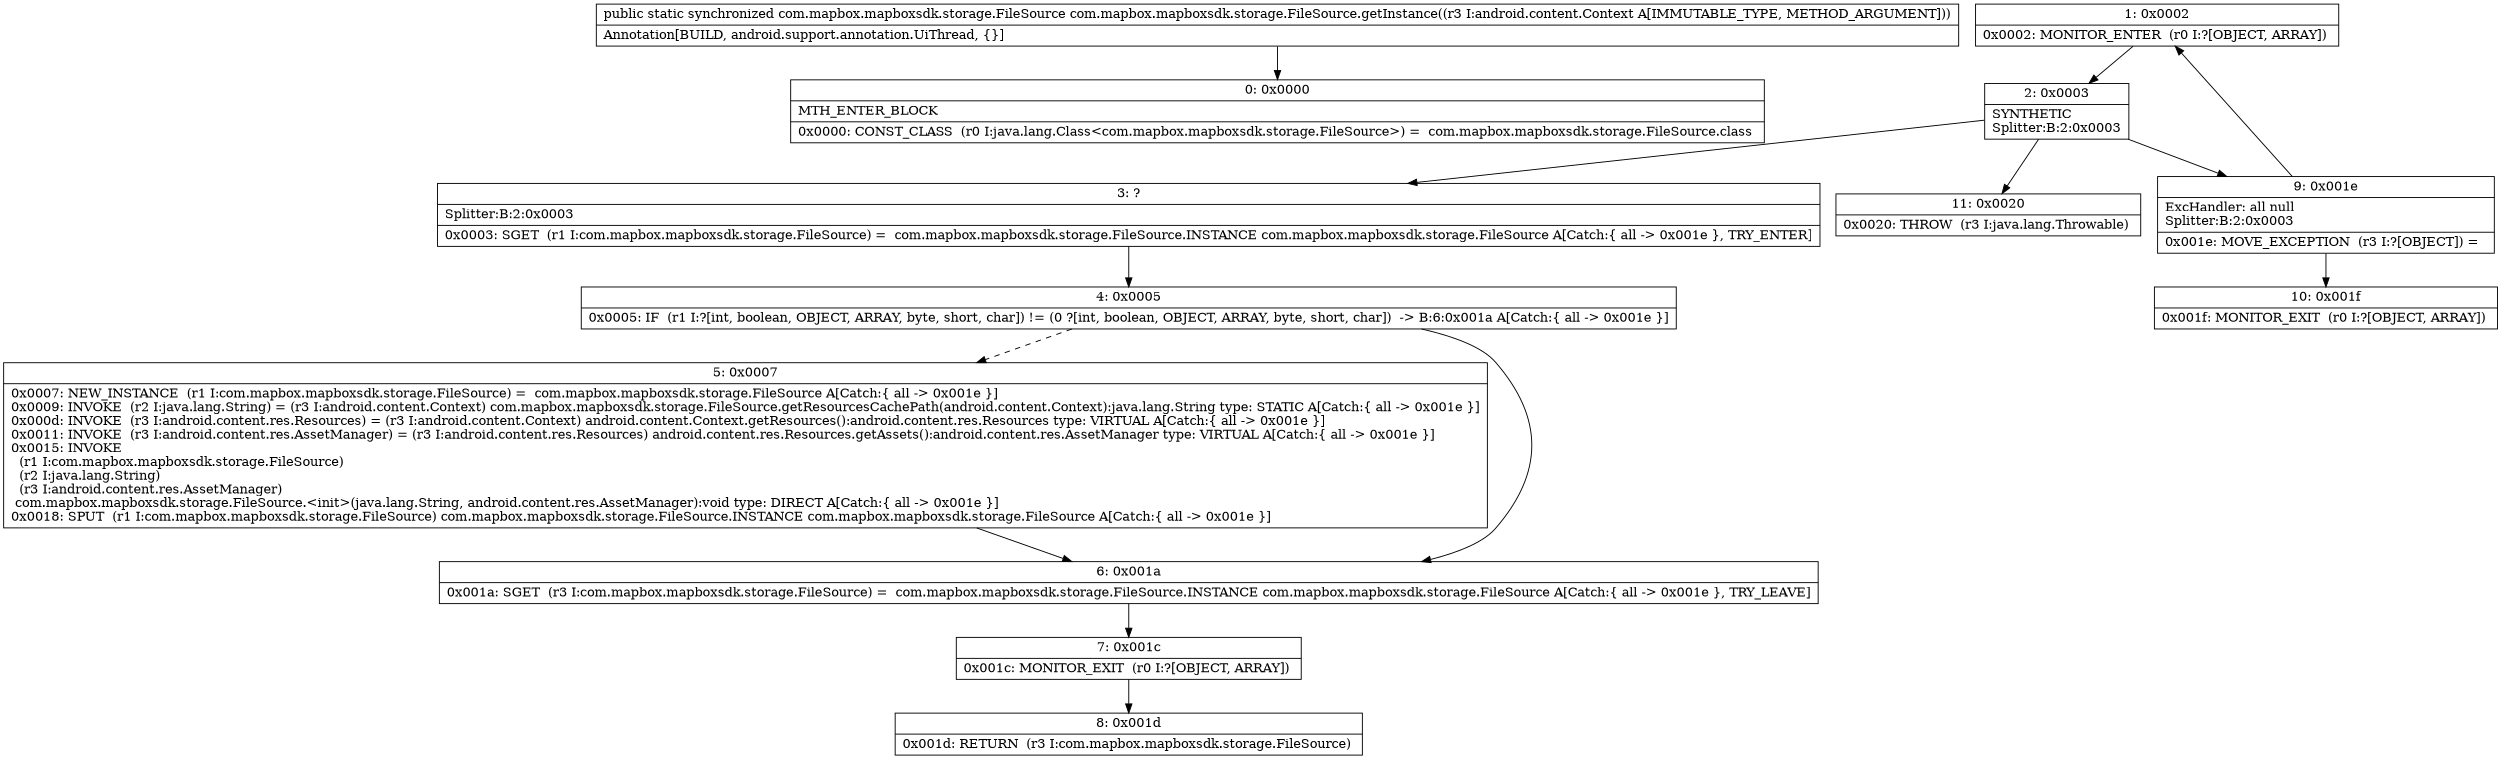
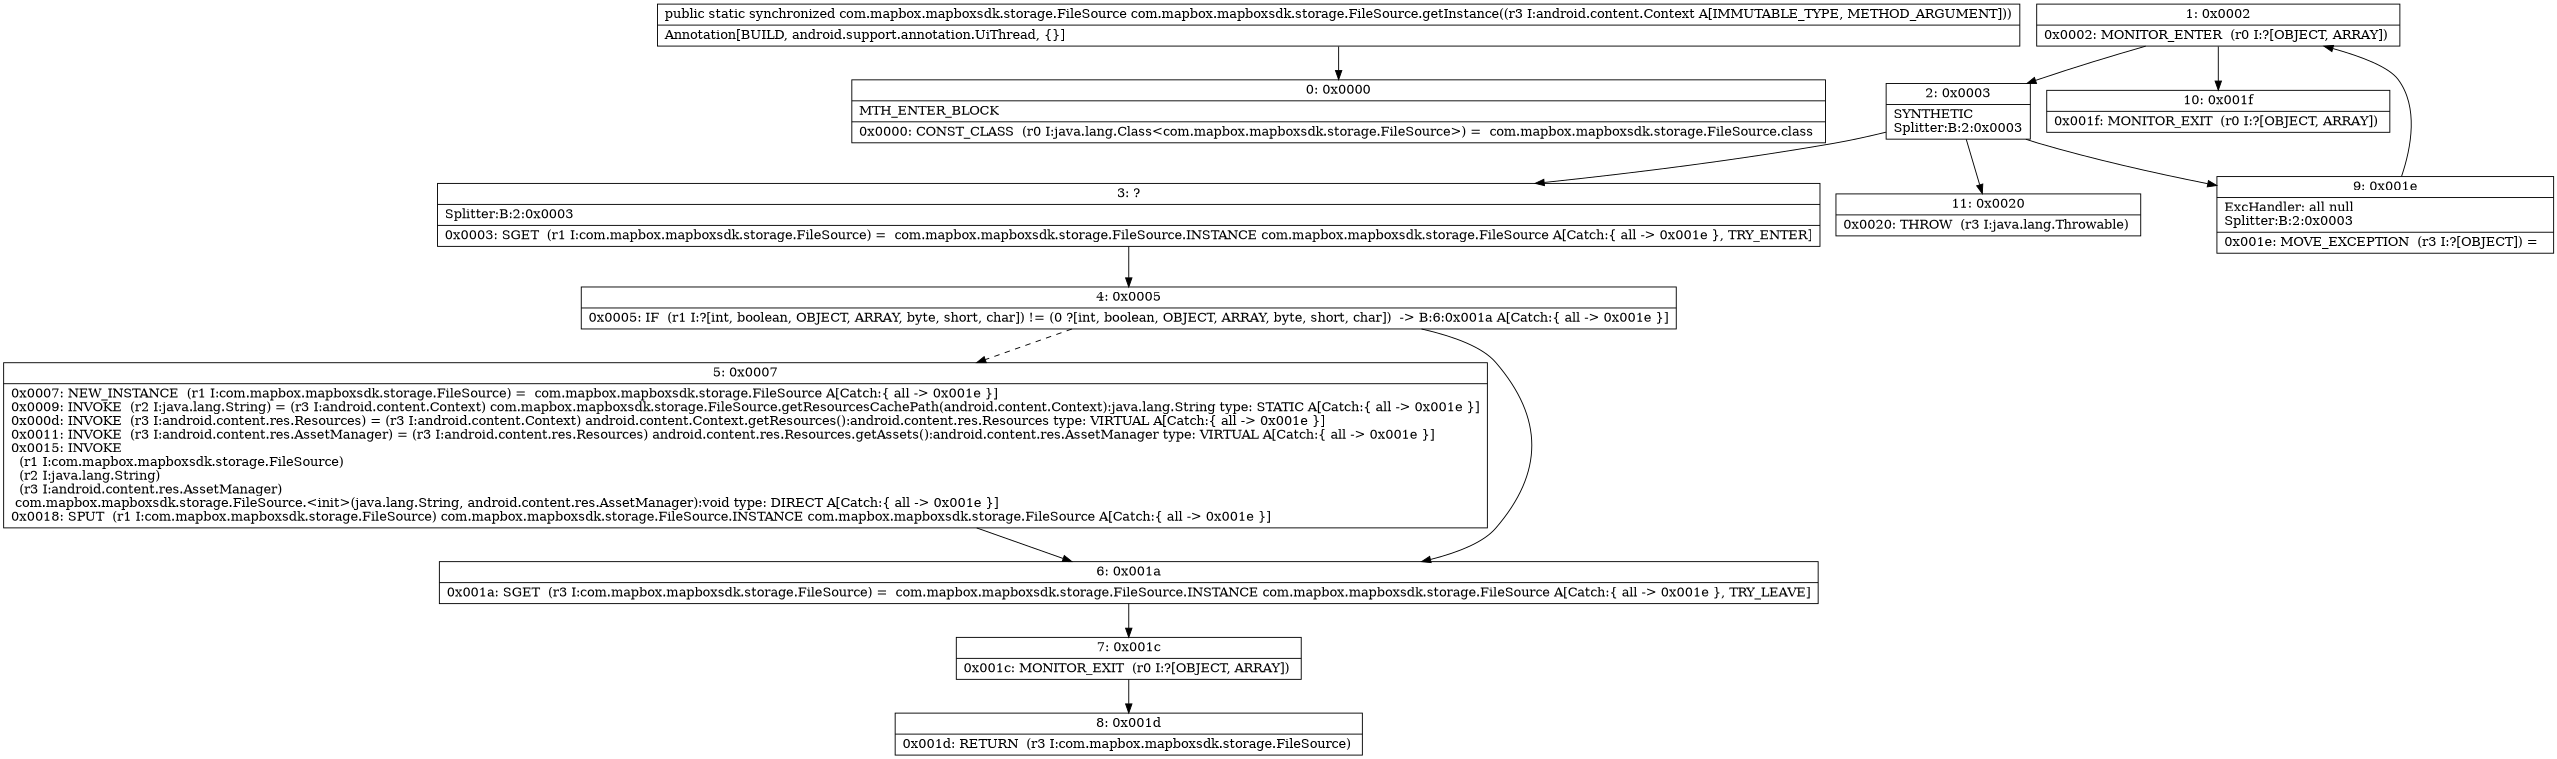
(2326, 266) -> (2218, 64)
